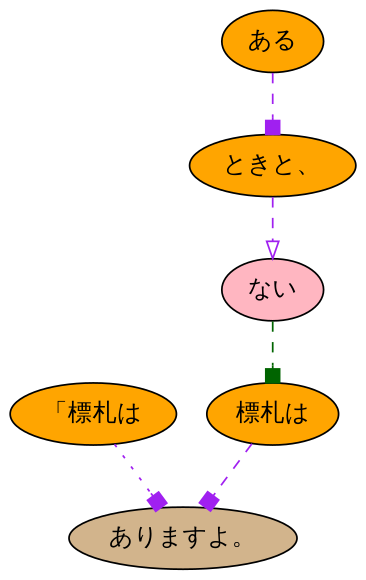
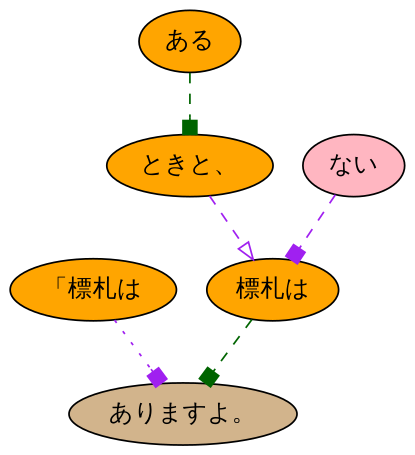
(273, 95) -> (190, 95)
(273, 219) -> (226, 221)
(273, 343) -> (318, 220)
(234, 468) -> (234, 344)
